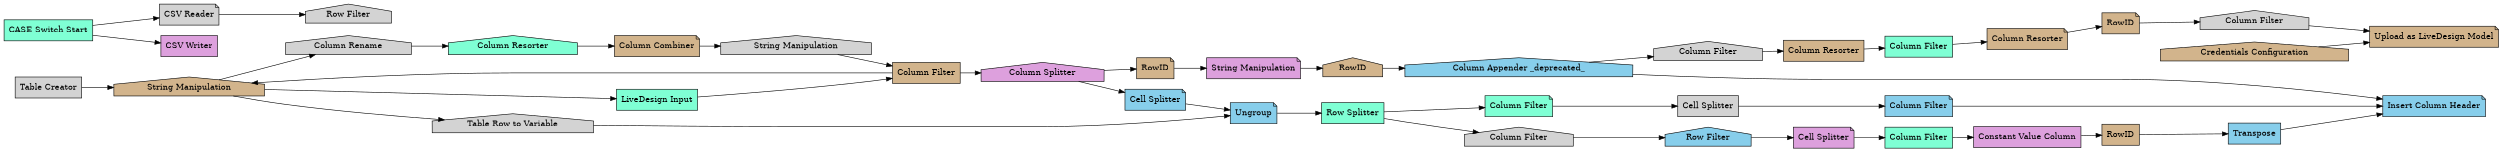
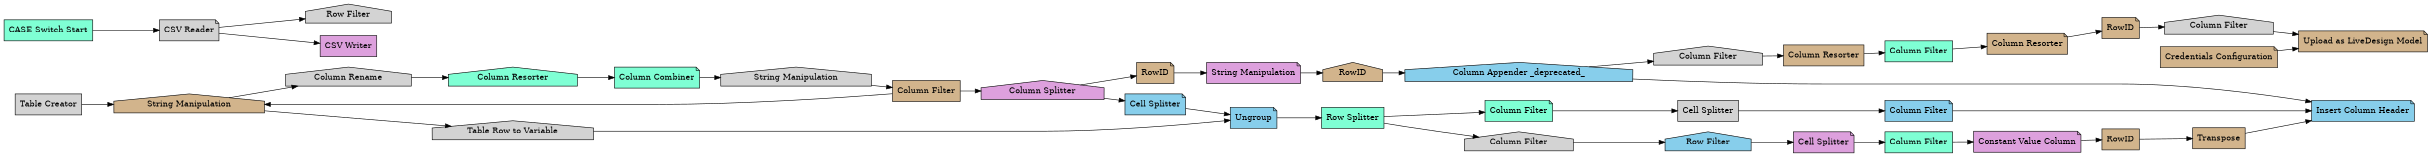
(124, 39) -> (267, 38)
(657, 46) -> (657, 78)
(2254, 52) -> (2219, 57)
(657, 100) -> none
(2254, 134) -> (2219, 138)
(2027, 137) -> (2027, 142)
